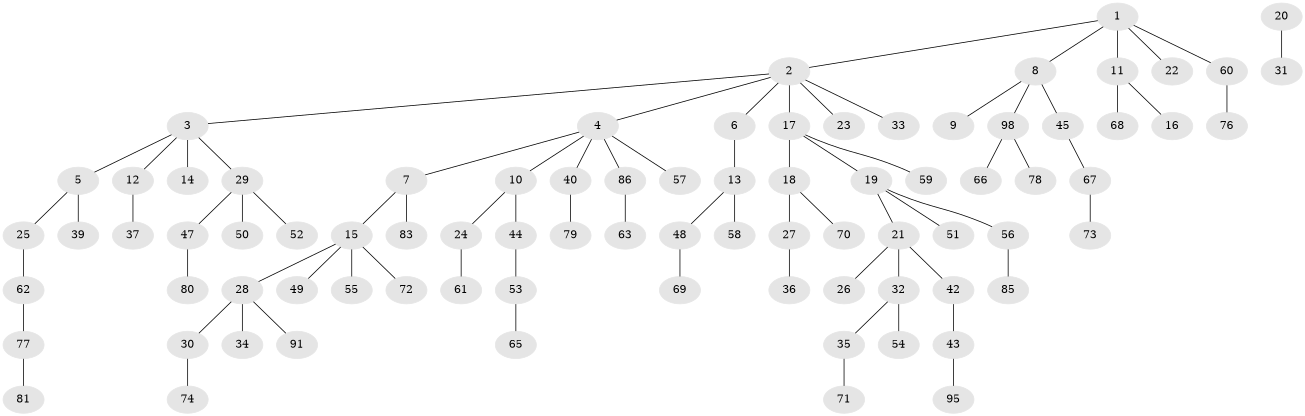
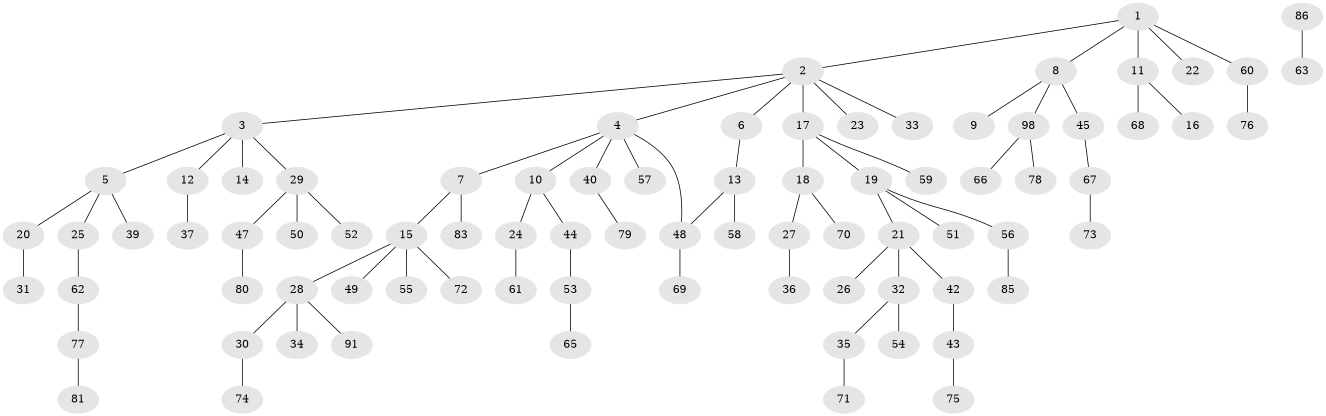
(612, 153) -> (674, 170)
none -> (64, 208)
(953, 400) -> (953, 400)
